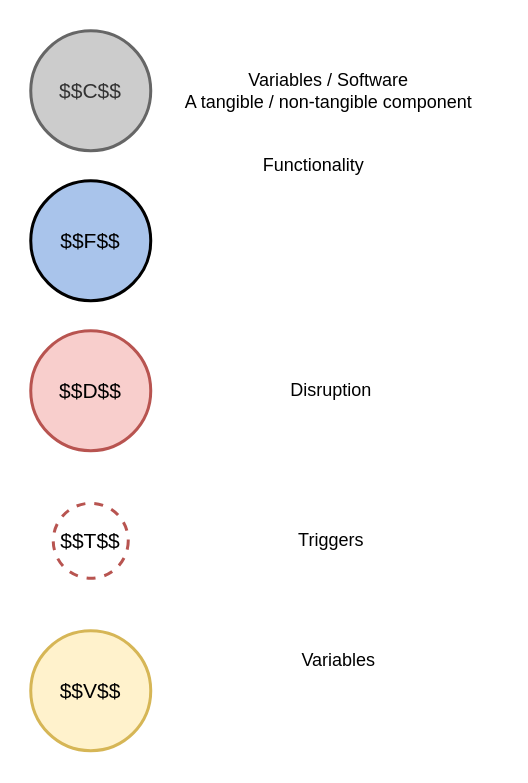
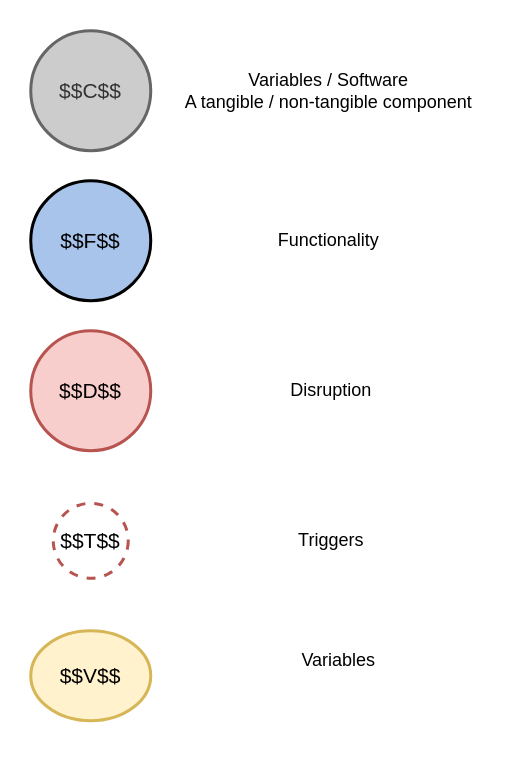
(316, 166) -> (331, 241)
(91, 691) -> (91, 676)
